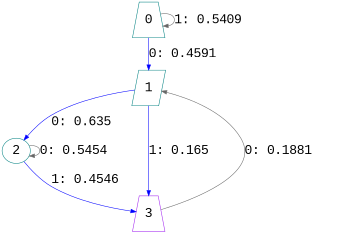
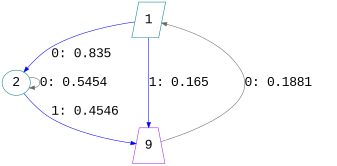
(149, 20) -> none
(96, 122) -> (96, 54)
(149, 214) -> (149, 146)
